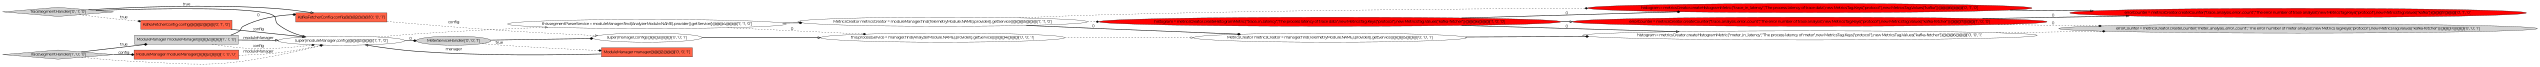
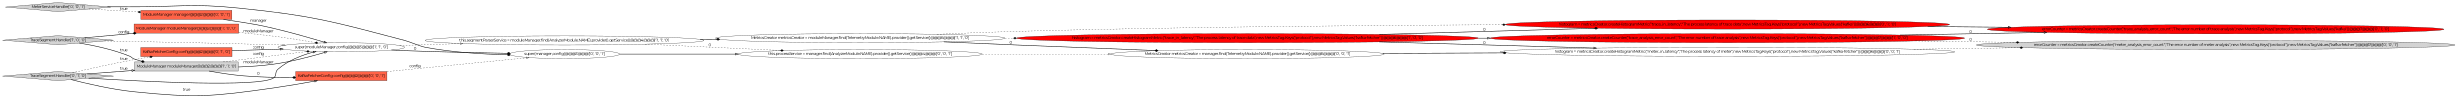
(409, 41) -> (443, 52)
(454, 41) -> (58, 7)
none -> (110, 72)
